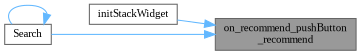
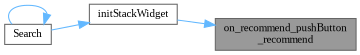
(128, 34) -> (65, 27)
